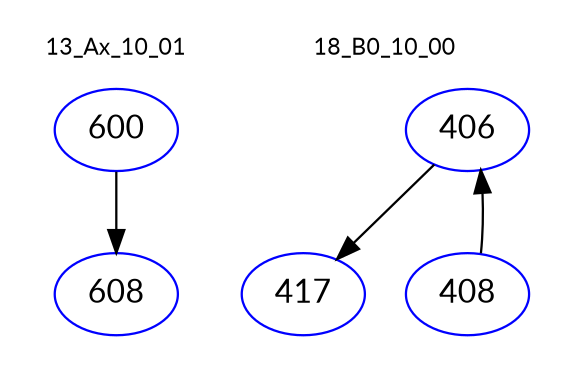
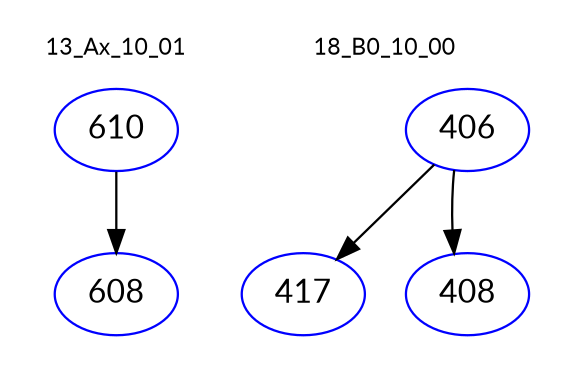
(116, 130) -> (116, 130)
(483, 223) -> (452, 200)
